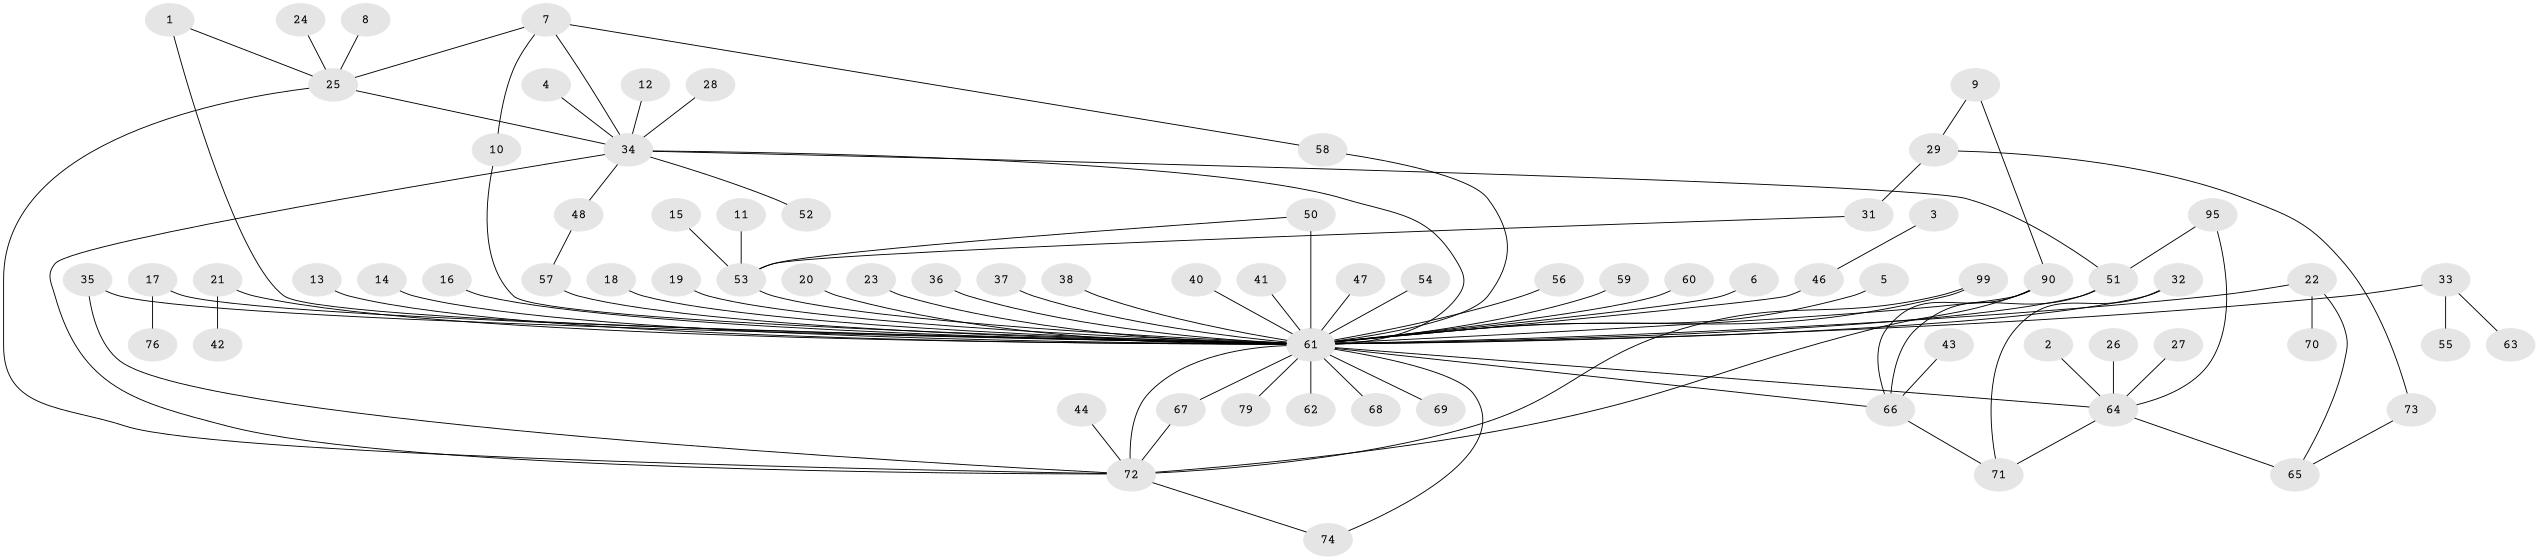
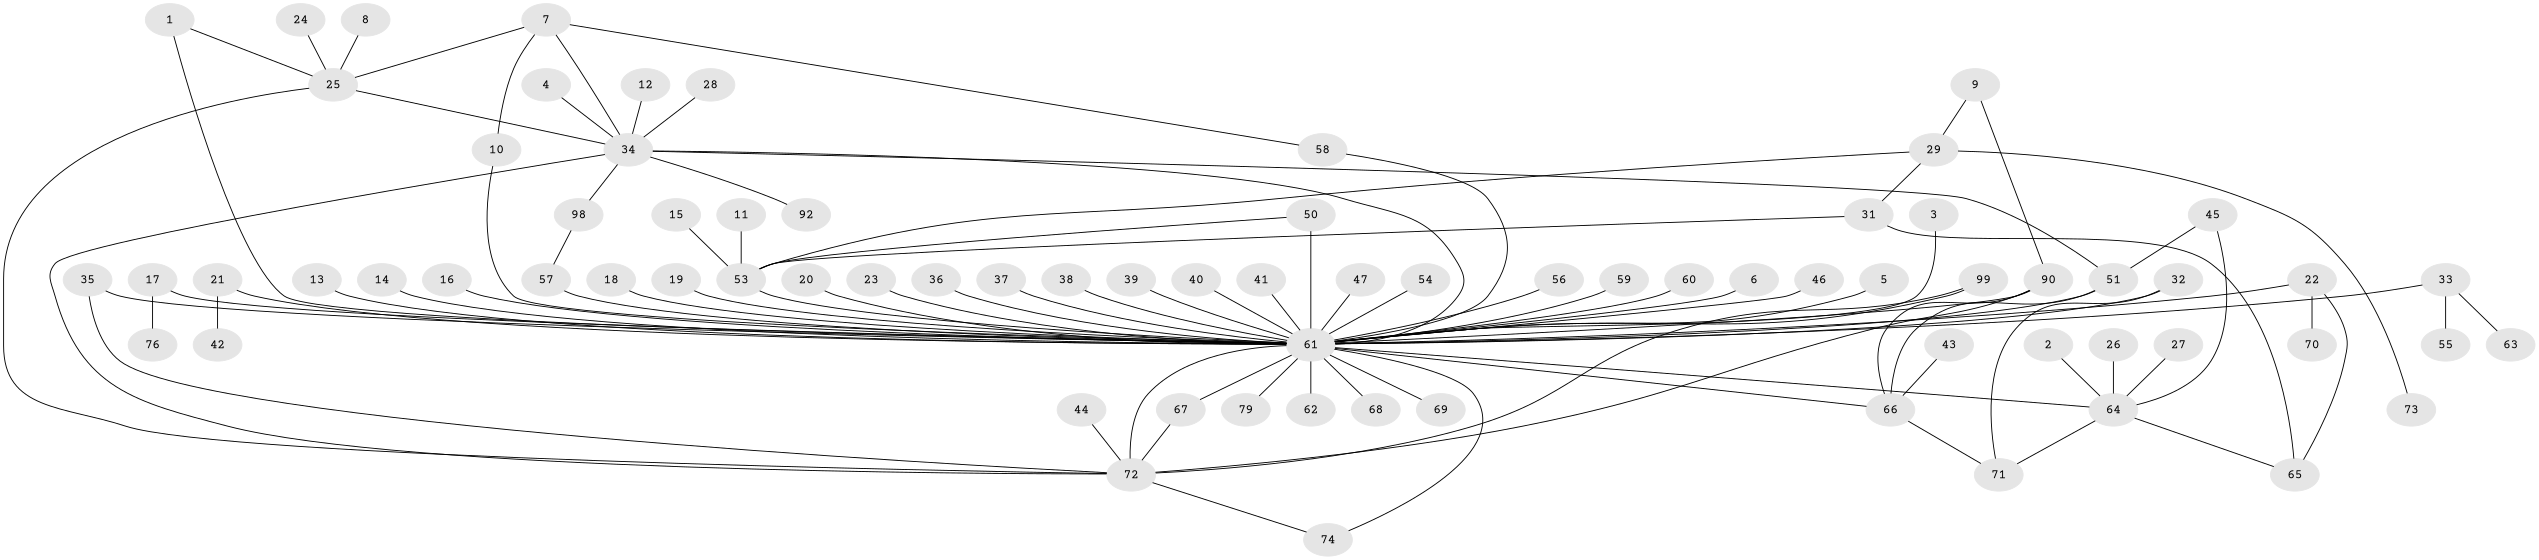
none -> (1361, 191)
(579, 215) -> (579, 215)
(806, 215) -> (806, 215)
(2213, 215) -> (2213, 215)
(1877, 247) -> (1662, 324)
none -> (1131, 280)
(2353, 442) -> (2145, 243)
